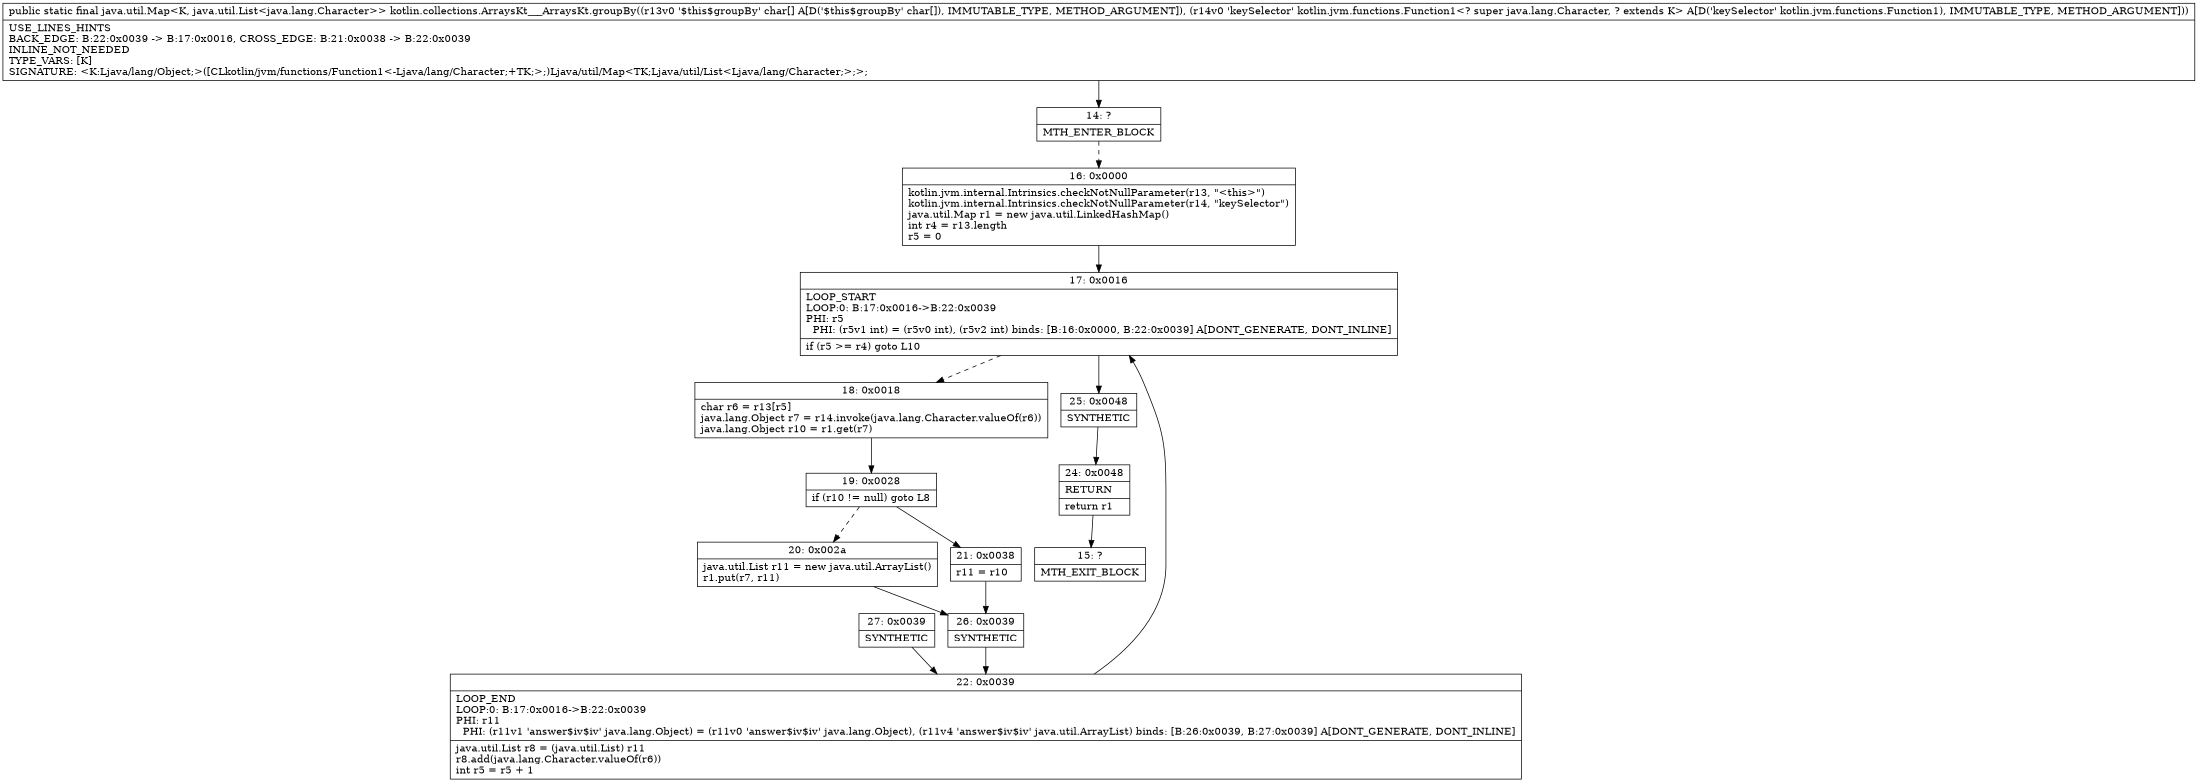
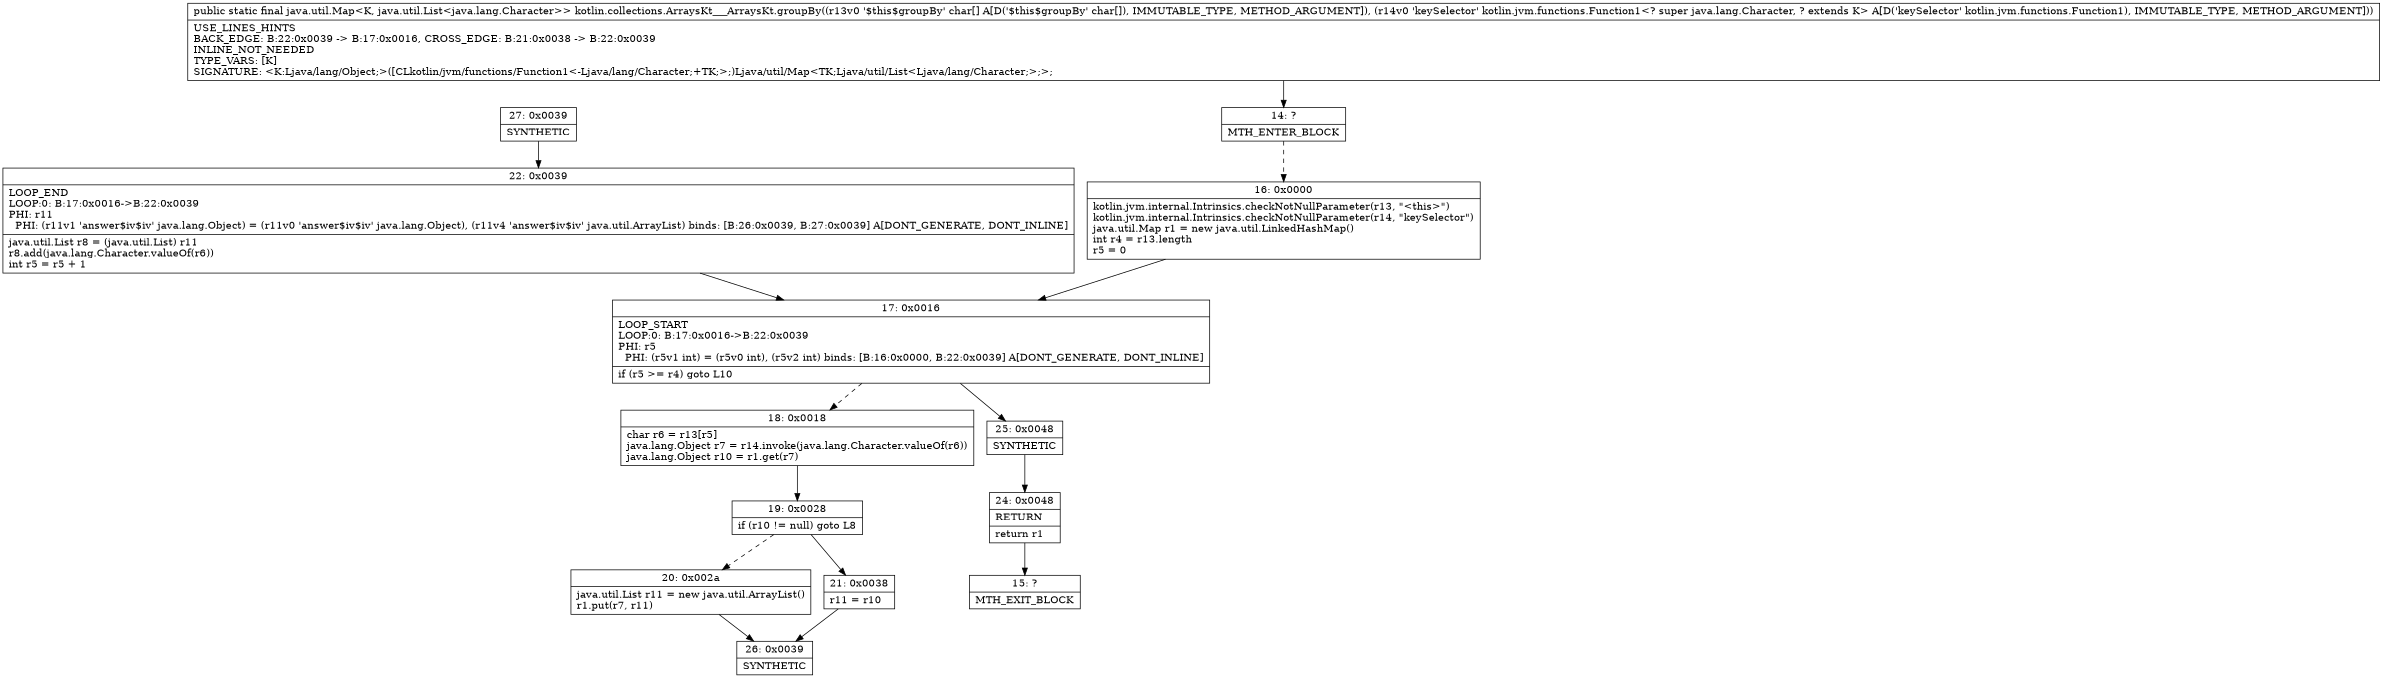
(986, 657) -> none
